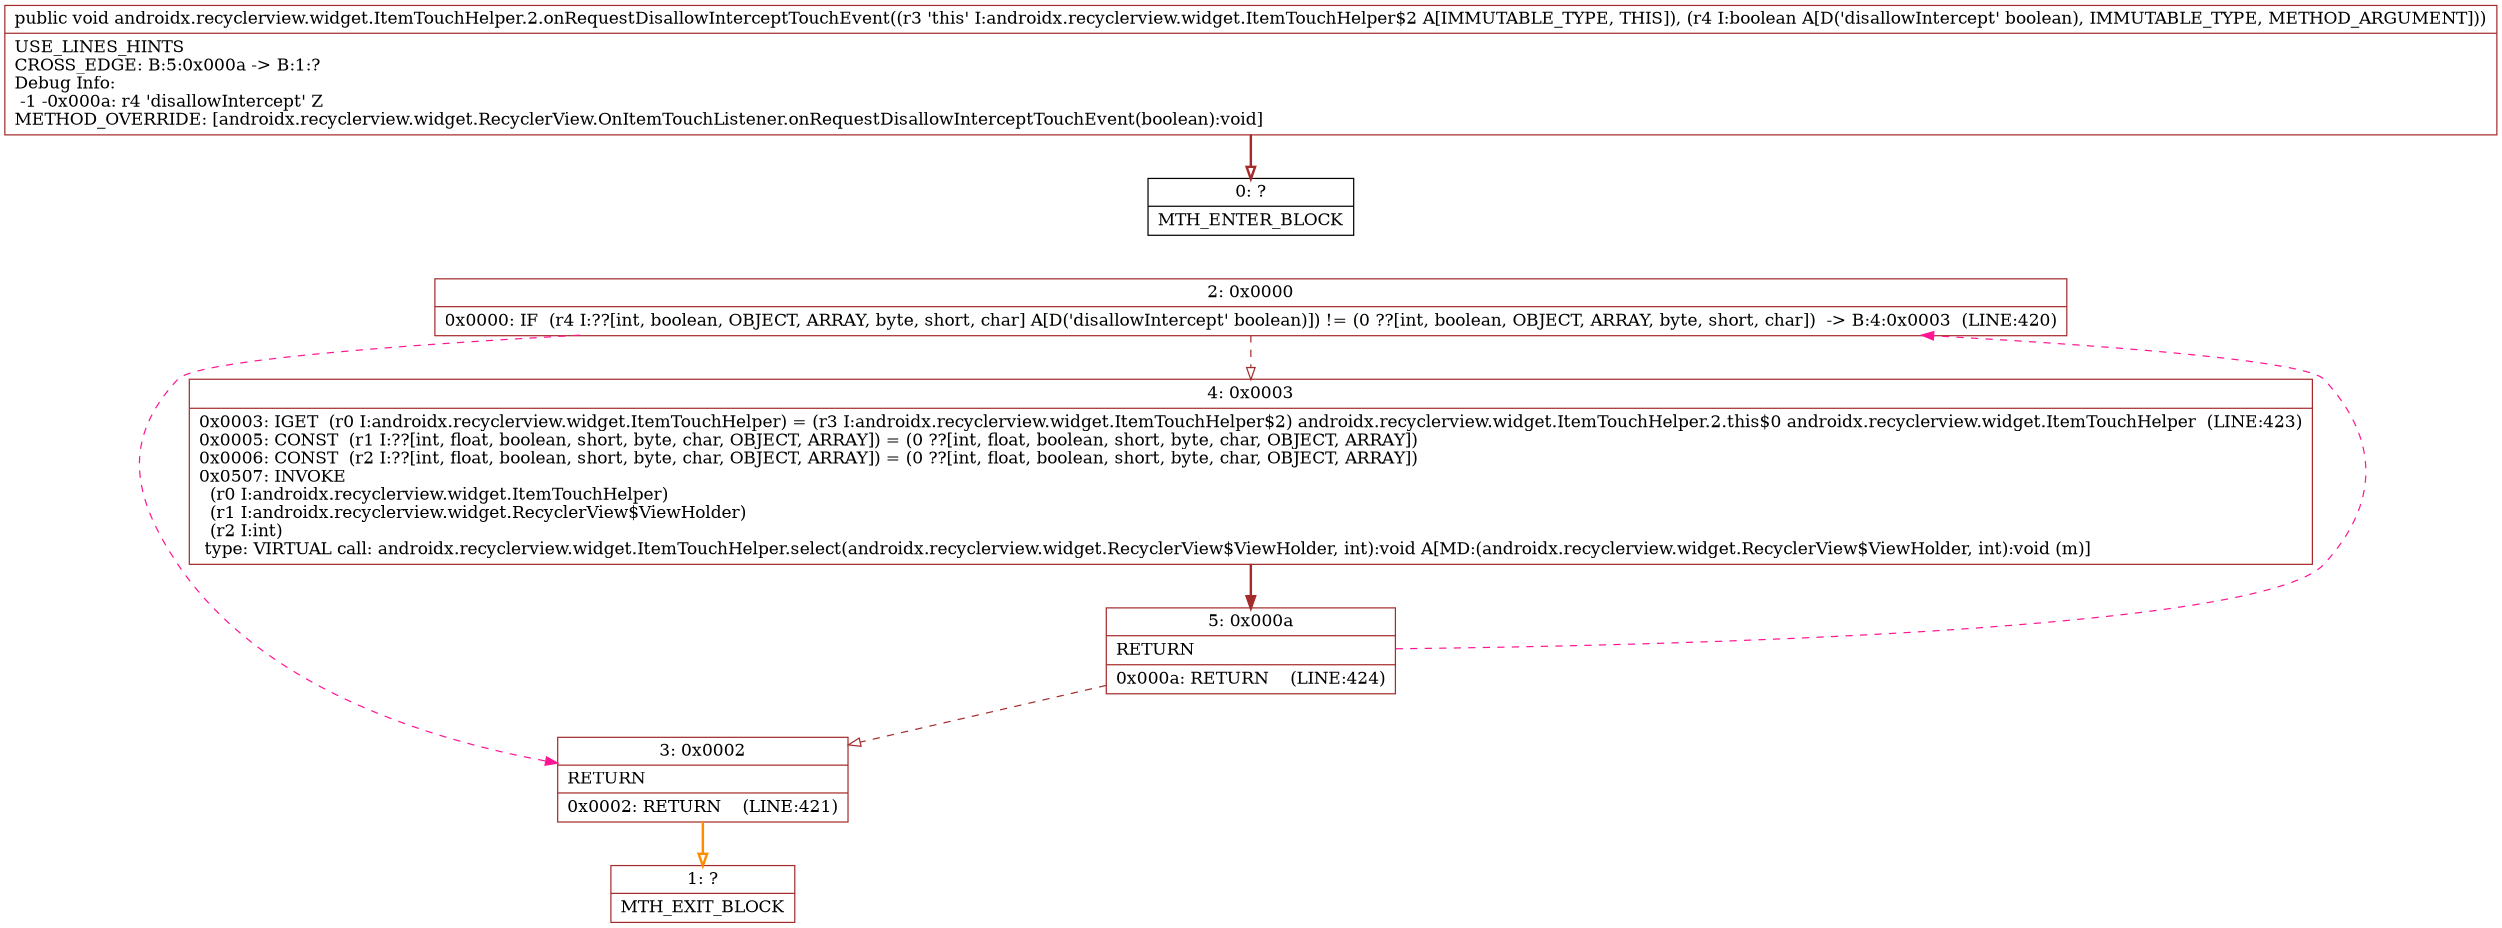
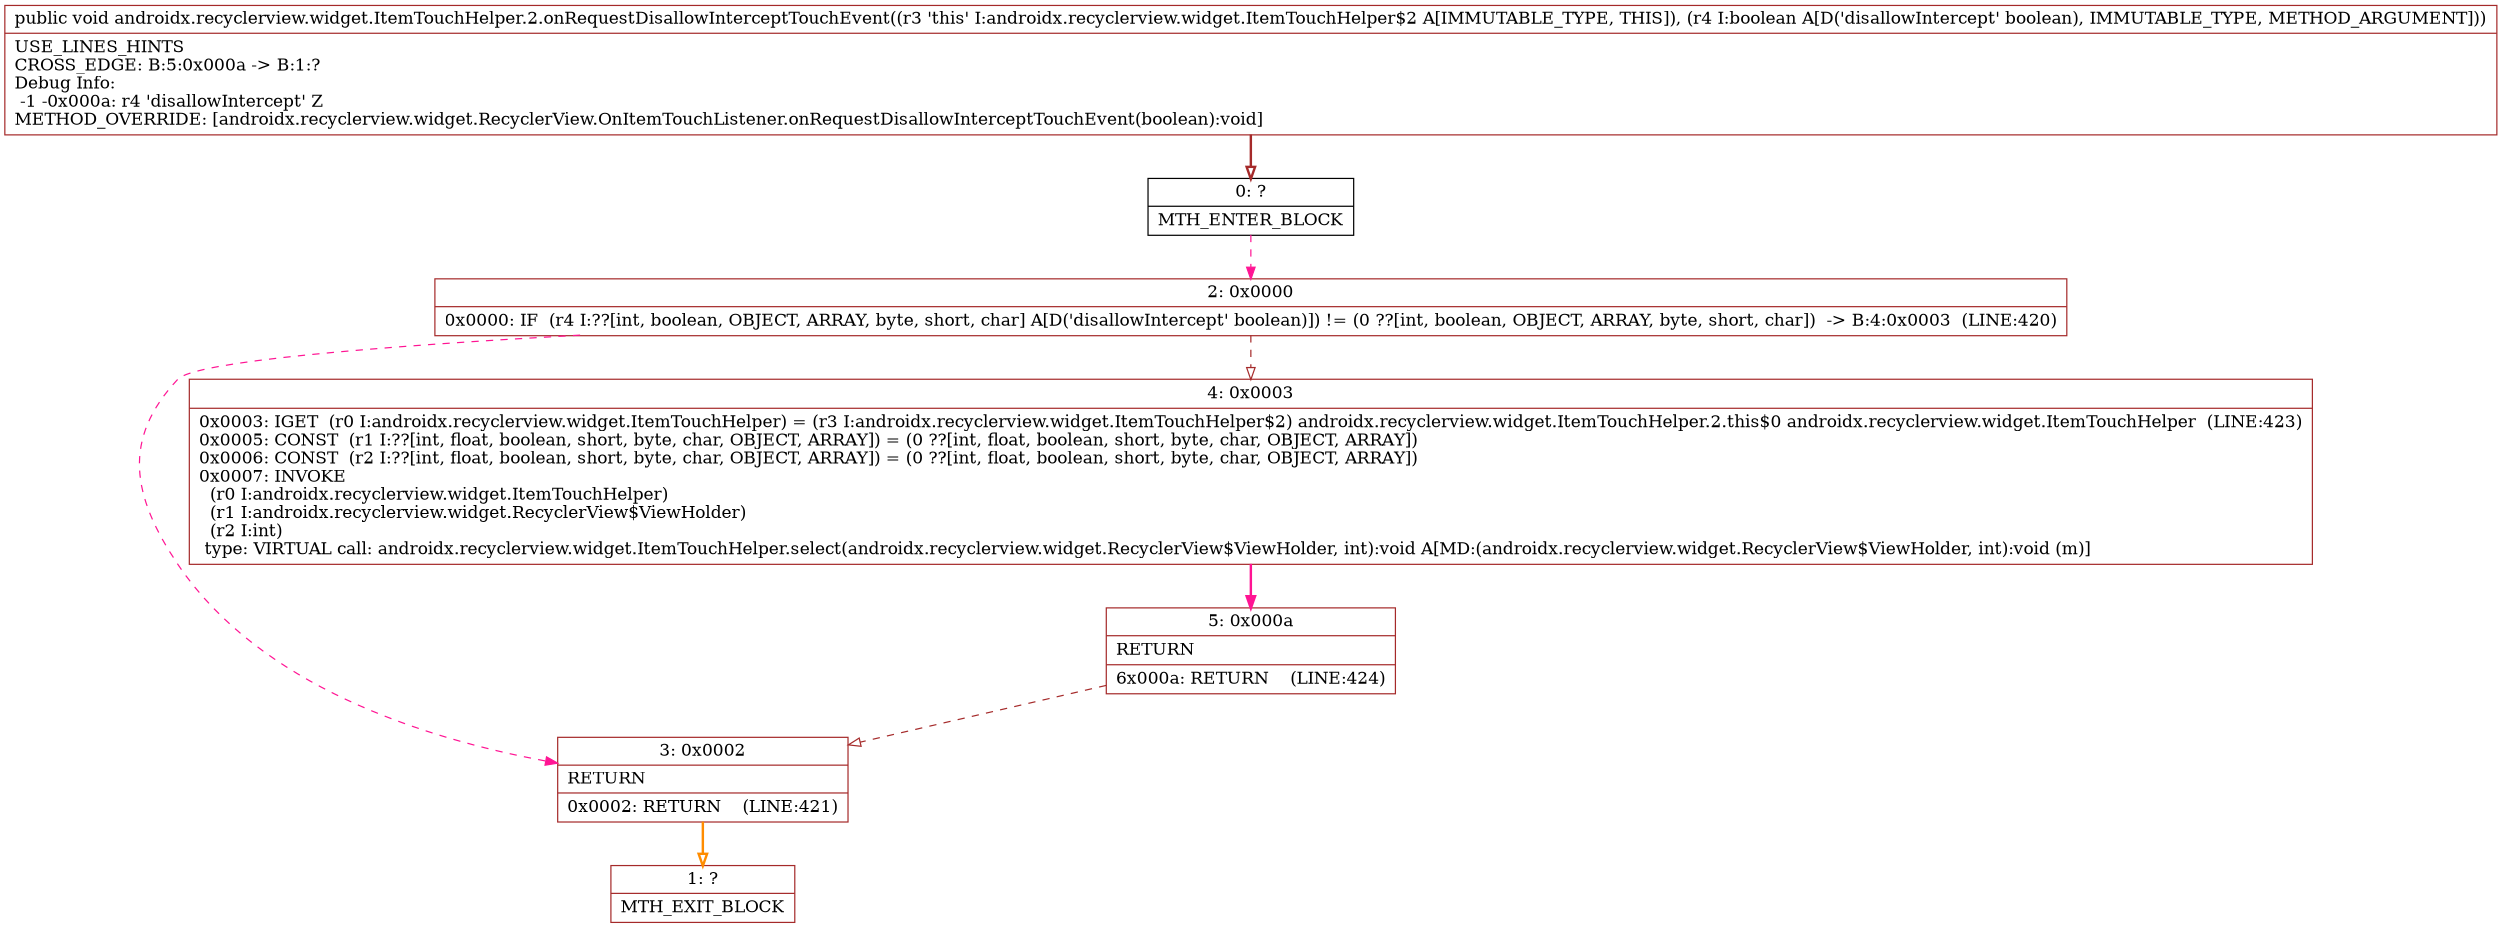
(278, 477) -> (278, 477)
(1251, 580) -> (1251, 580)
(2164, 609) -> (1251, 251)
(1251, 679) -> (1251, 679)
